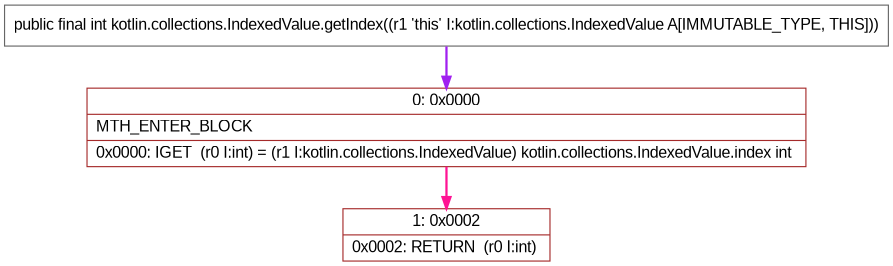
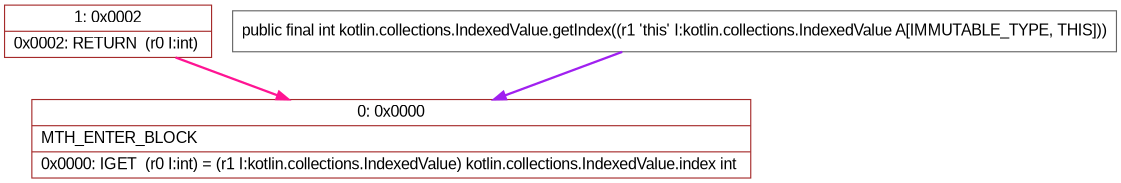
(446, 182) -> (226, 76)
